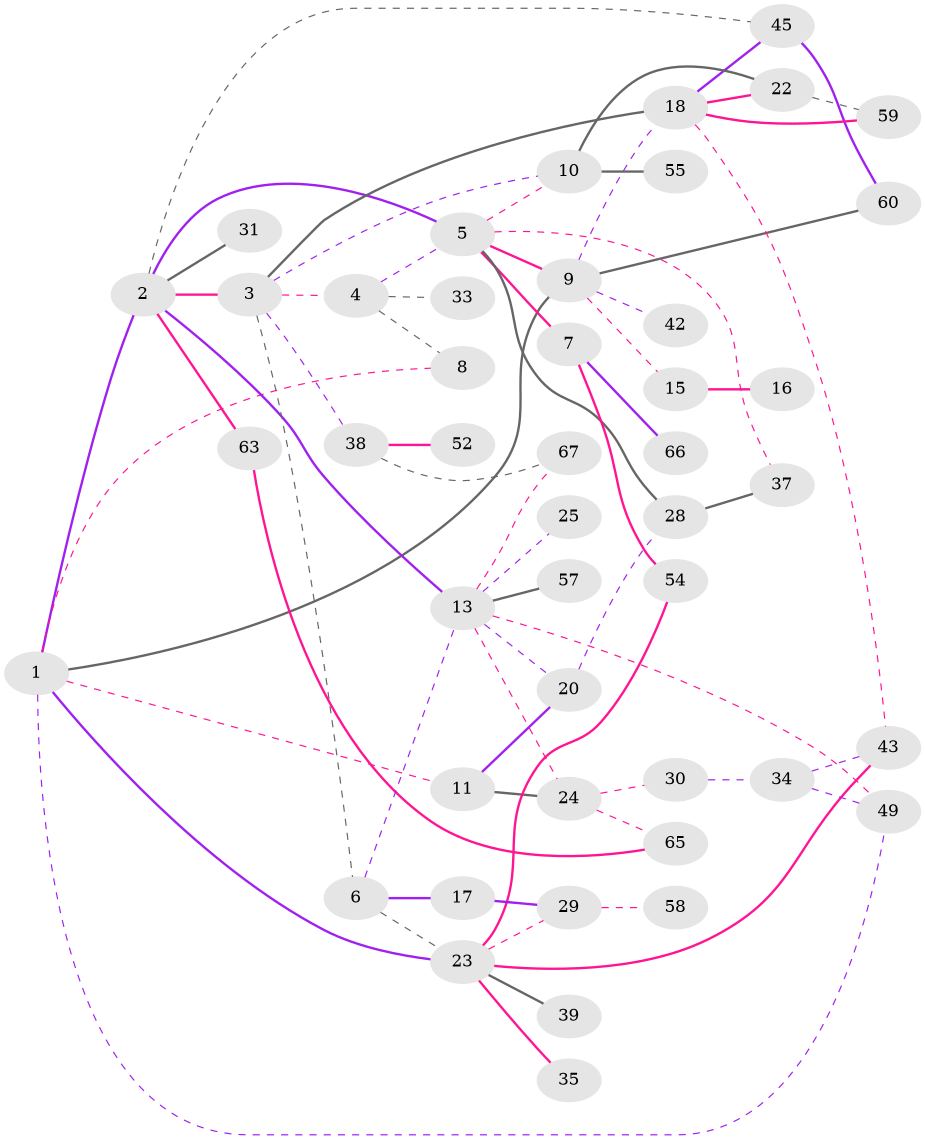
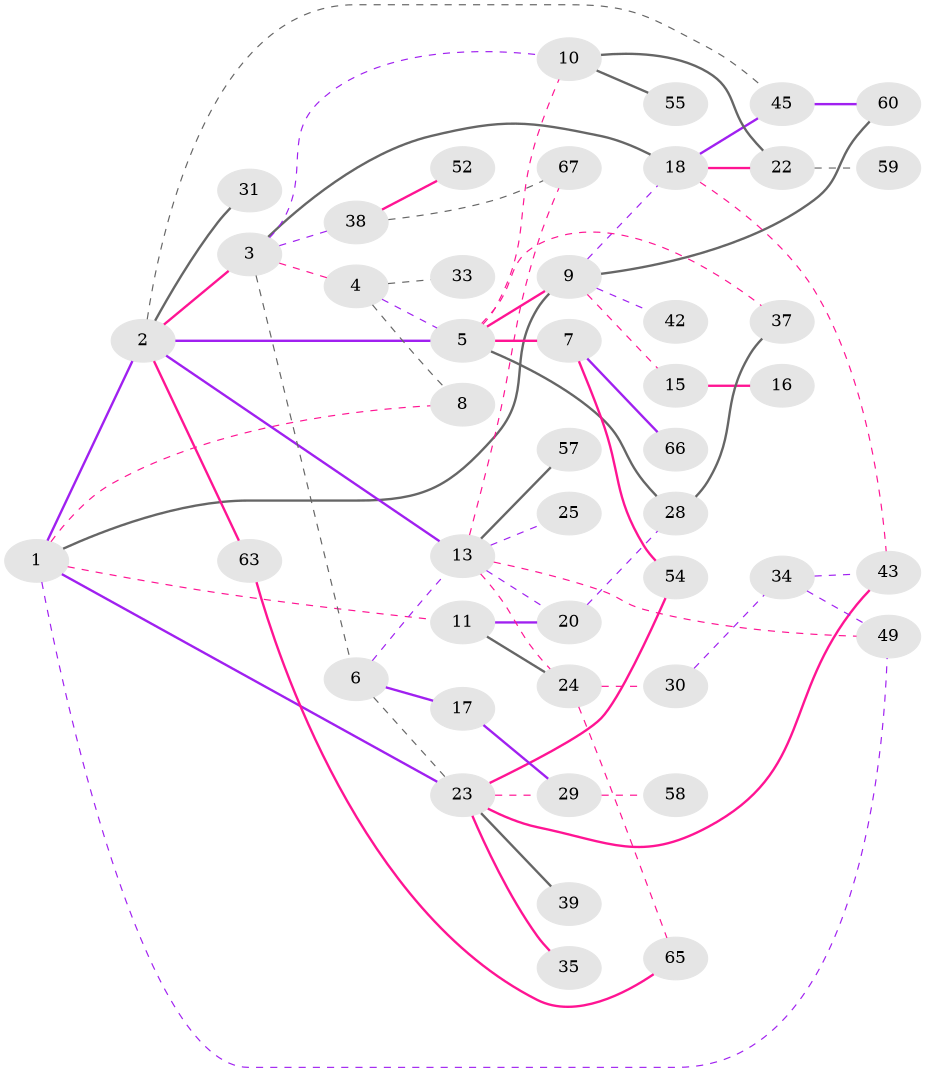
(781, 124) -> none
